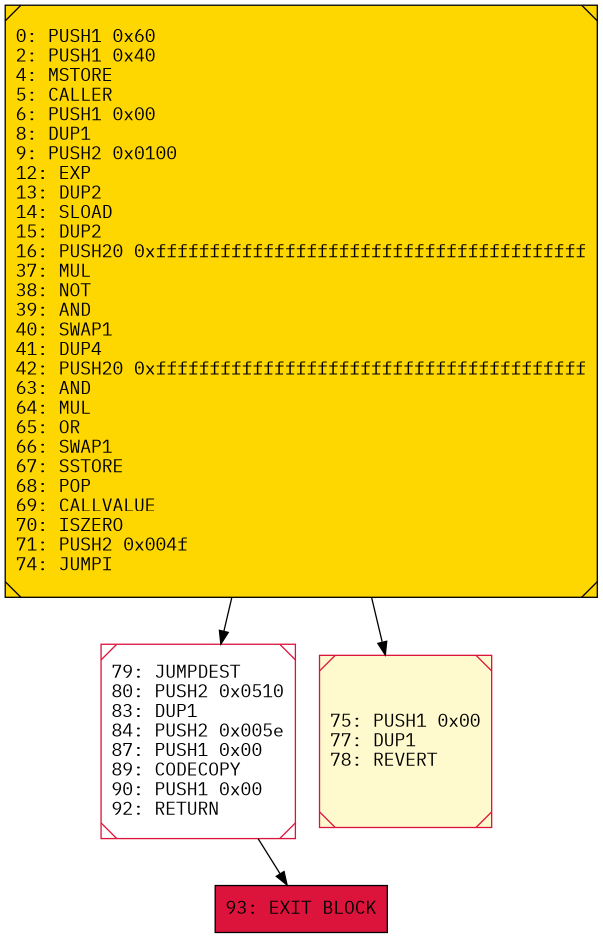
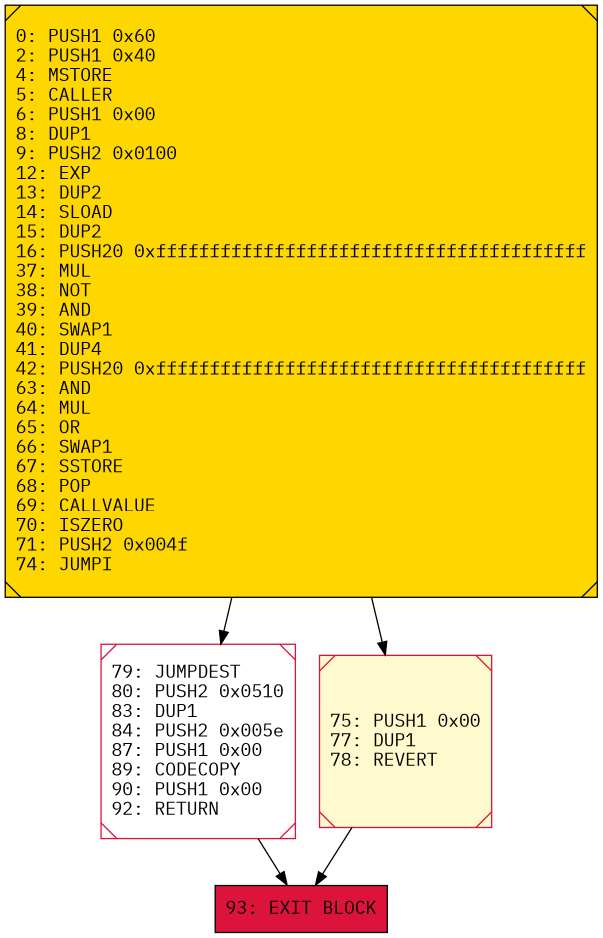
none -> (337, 851)
